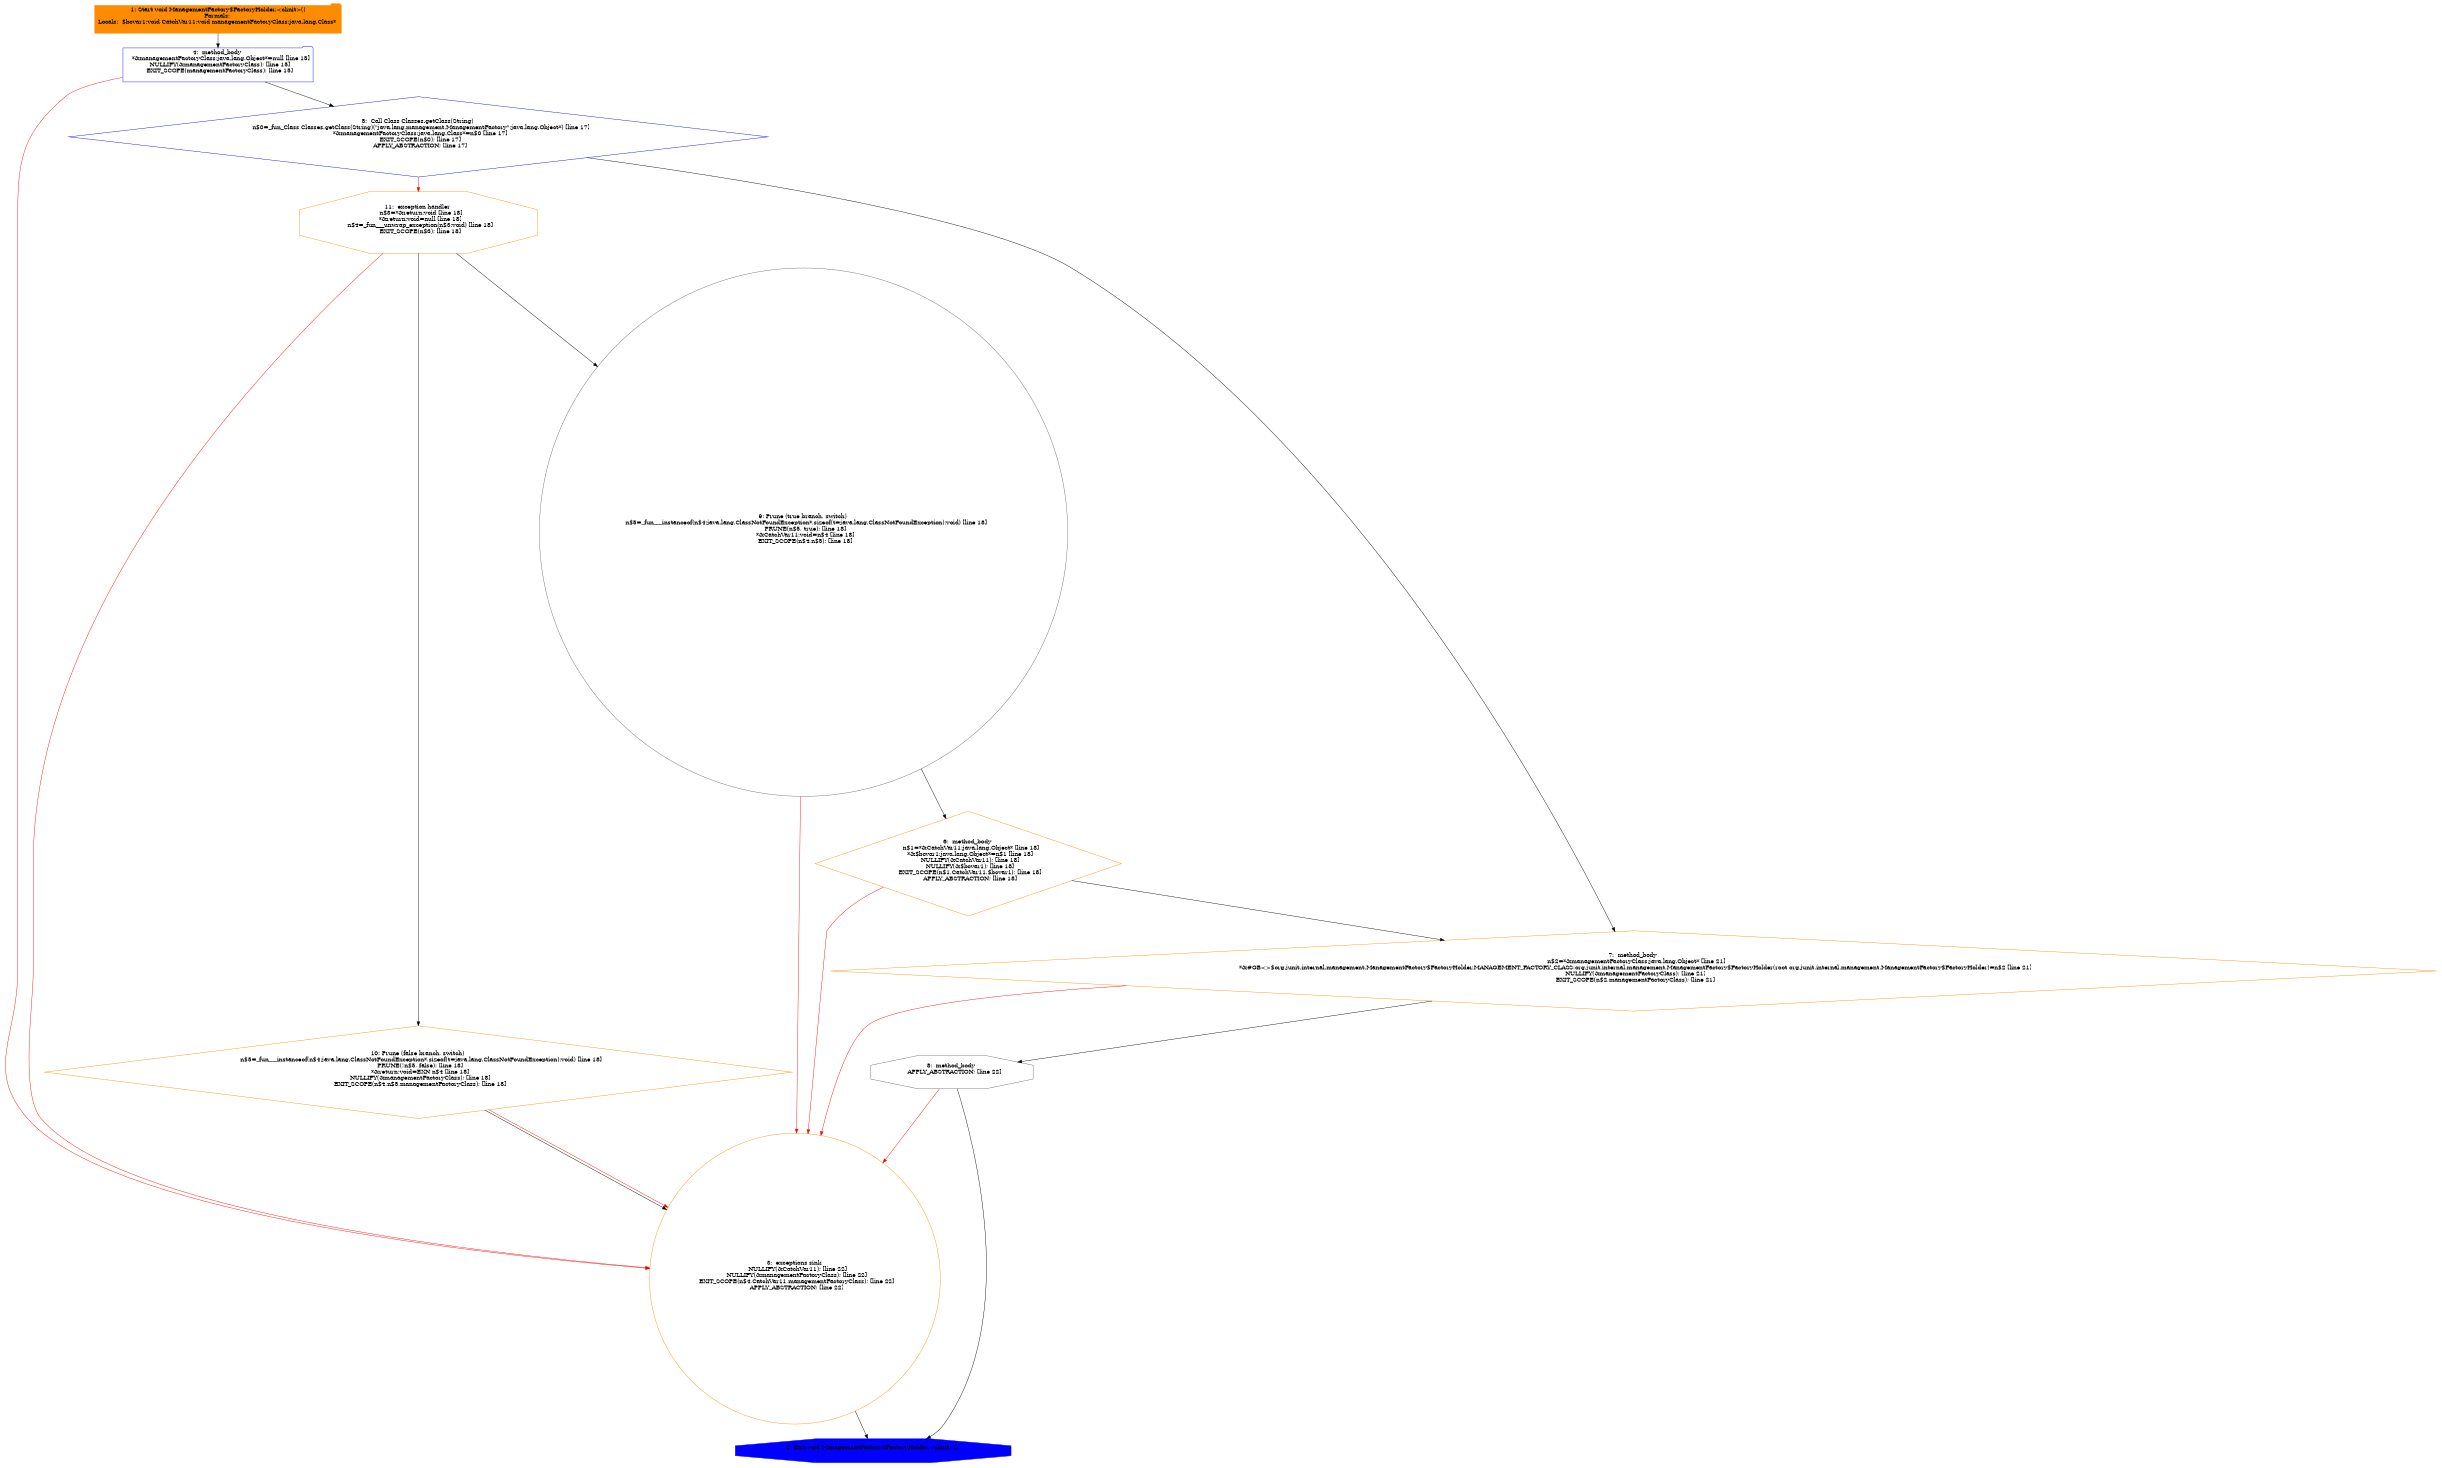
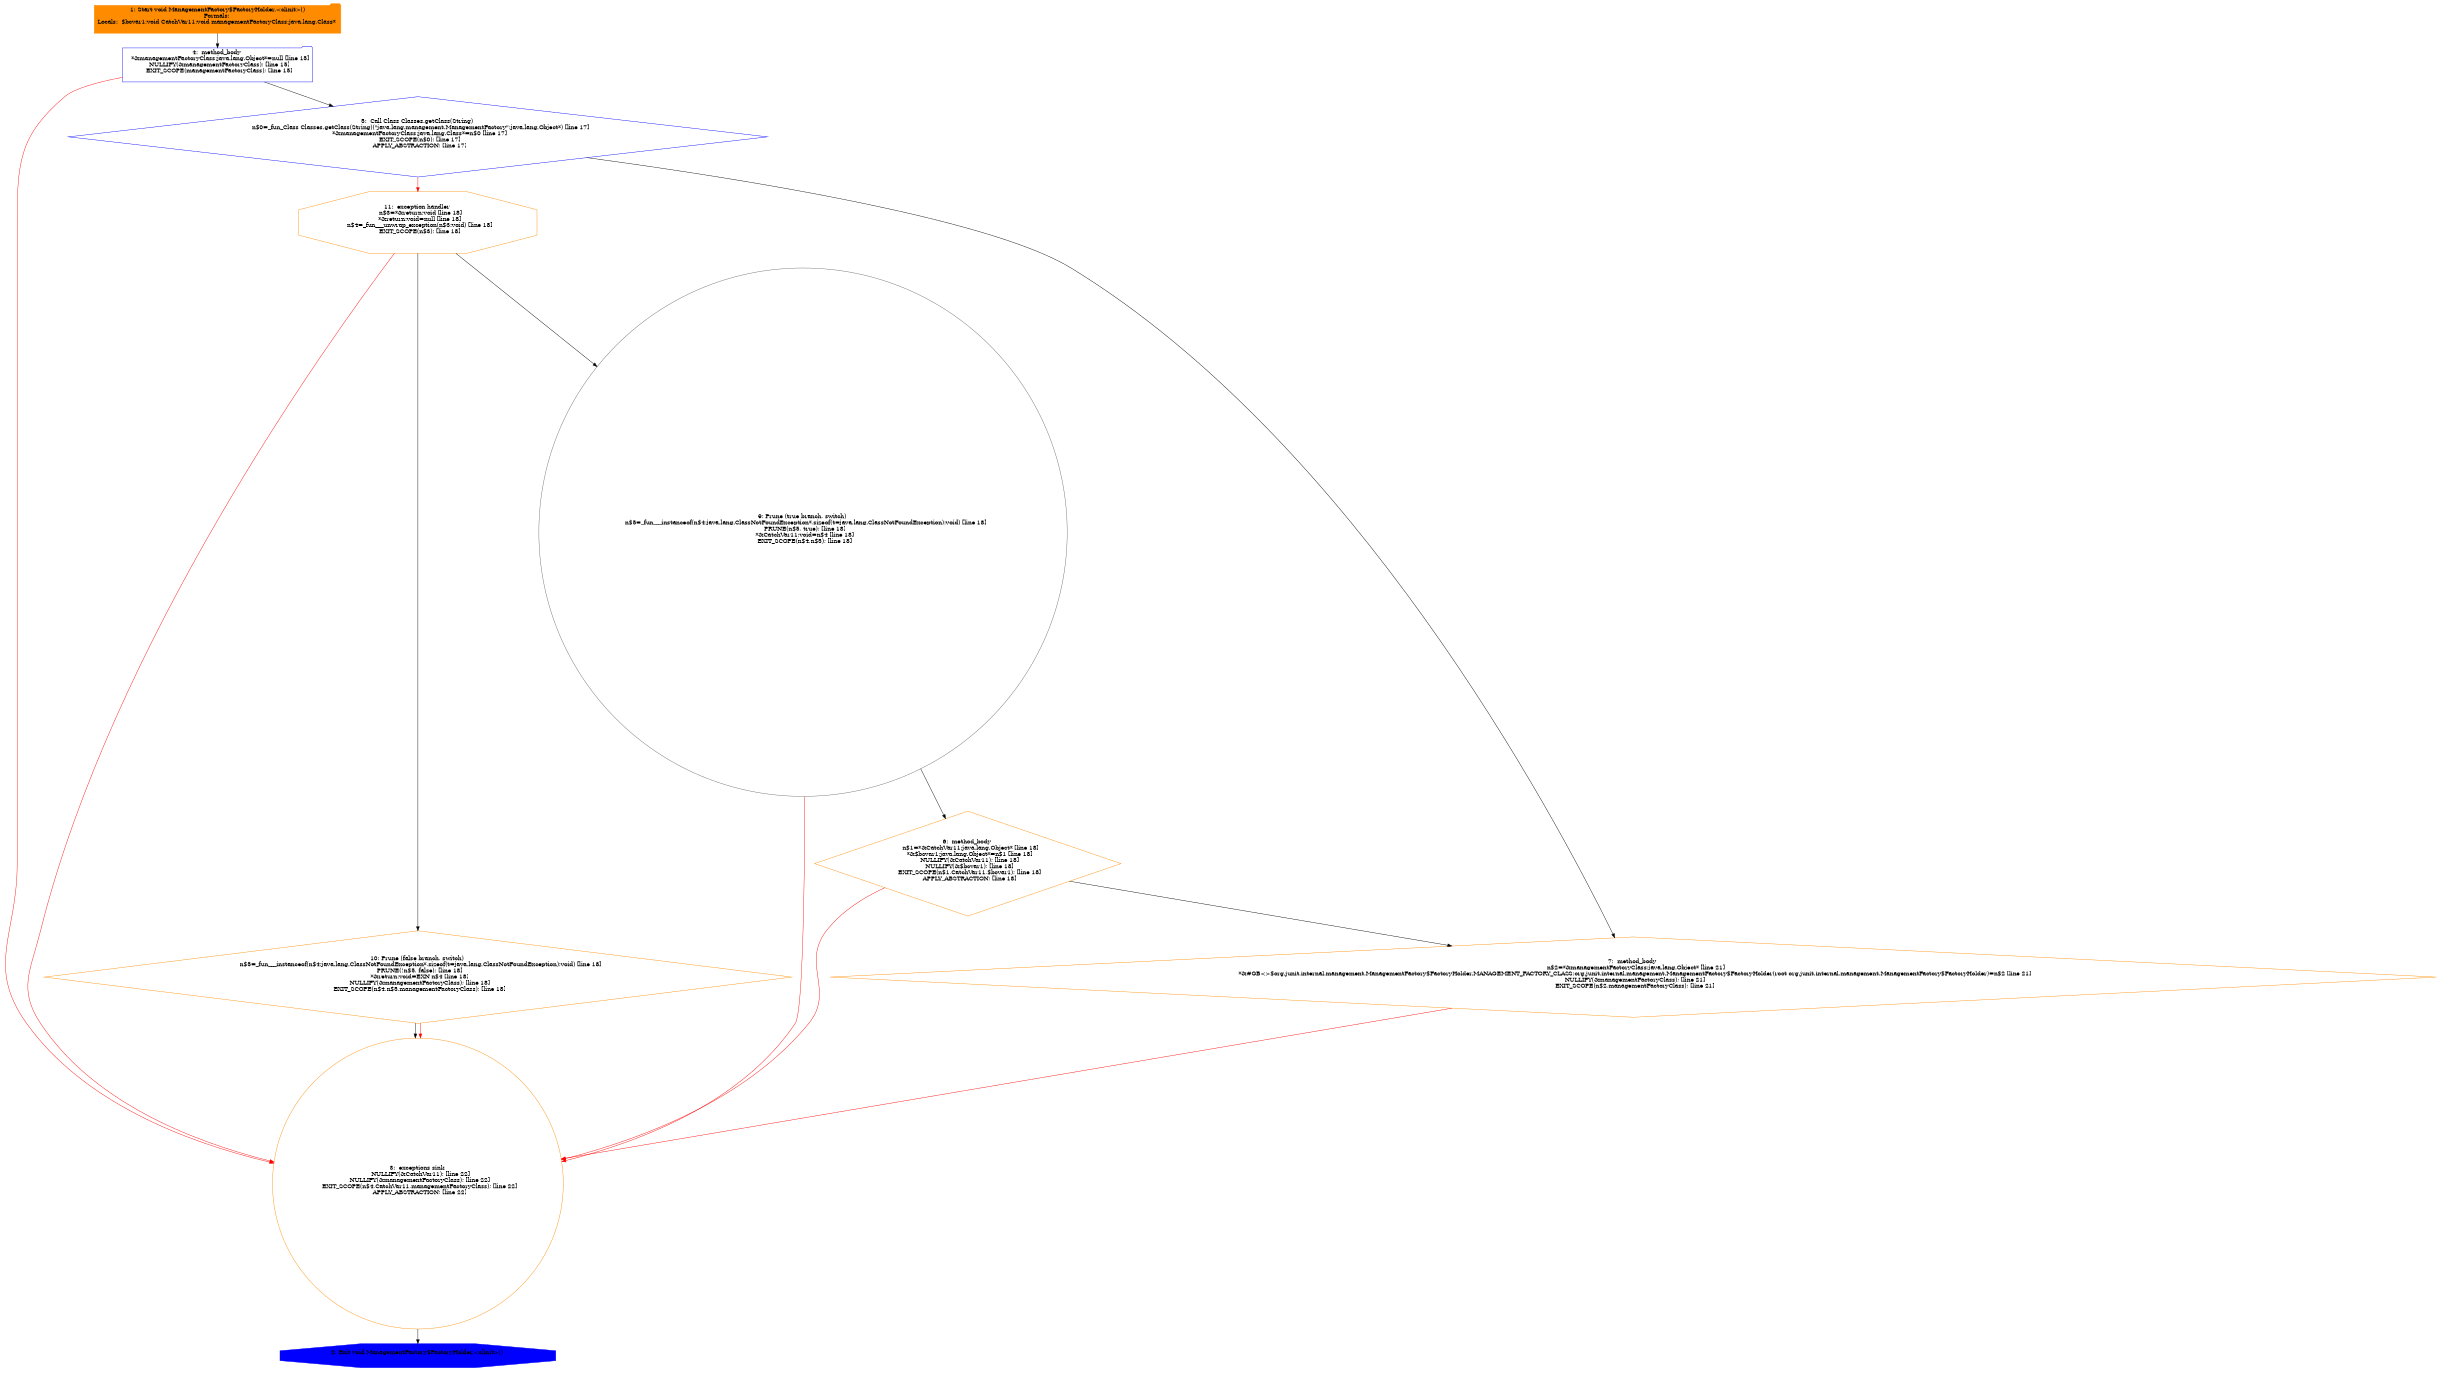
(952, 1072) -> none
